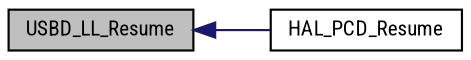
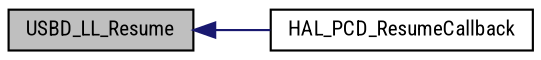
(366, 30) -> (402, 30)
